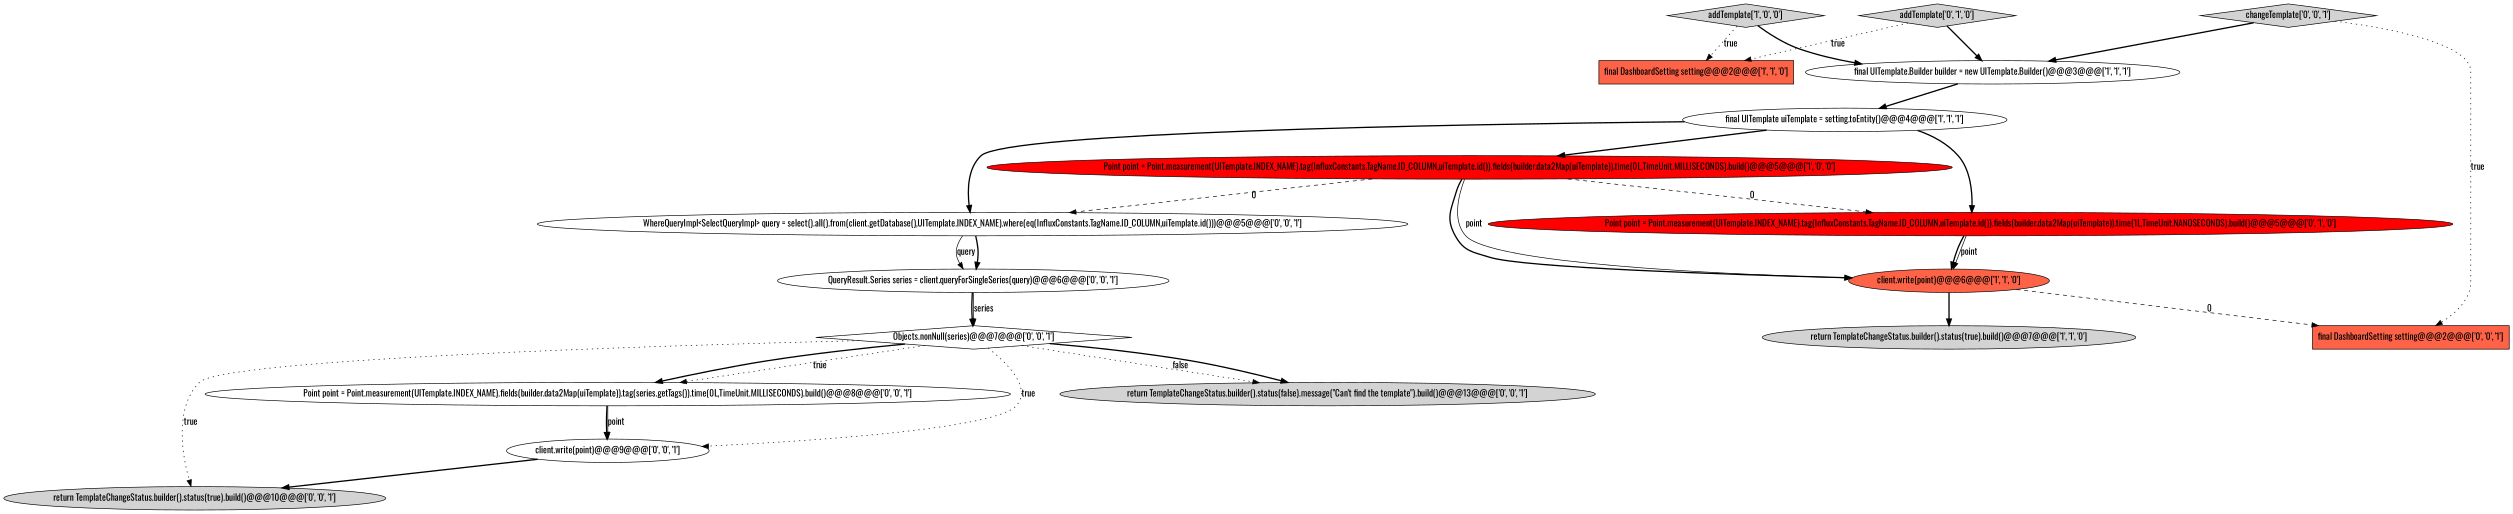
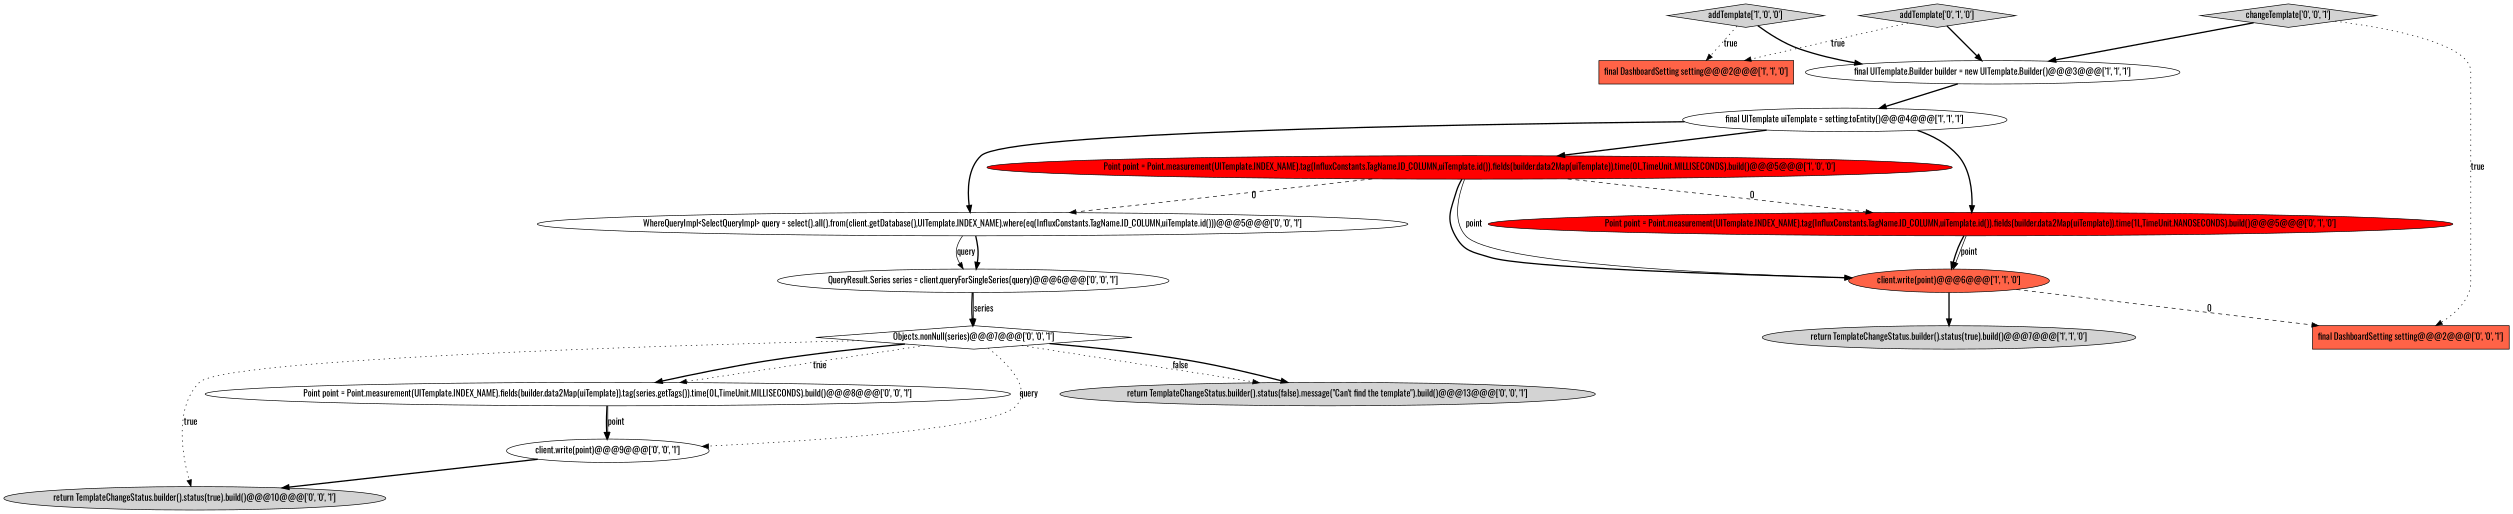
(1029, 394) -> (1029, 394)
